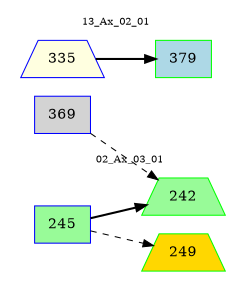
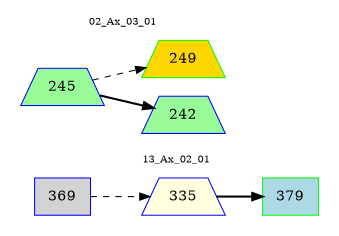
(124, 157) -> (115, 197)
(183, 197) -> (183, 115)
(63, 225) -> (63, 87)
